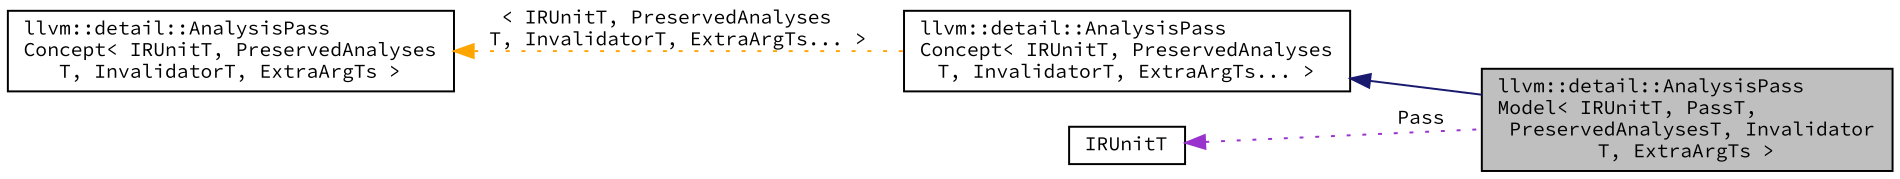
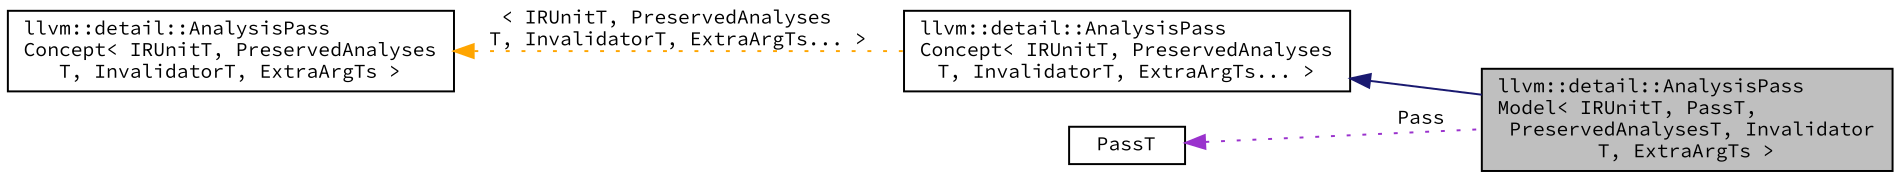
(1127, 145) -> (1127, 145)
